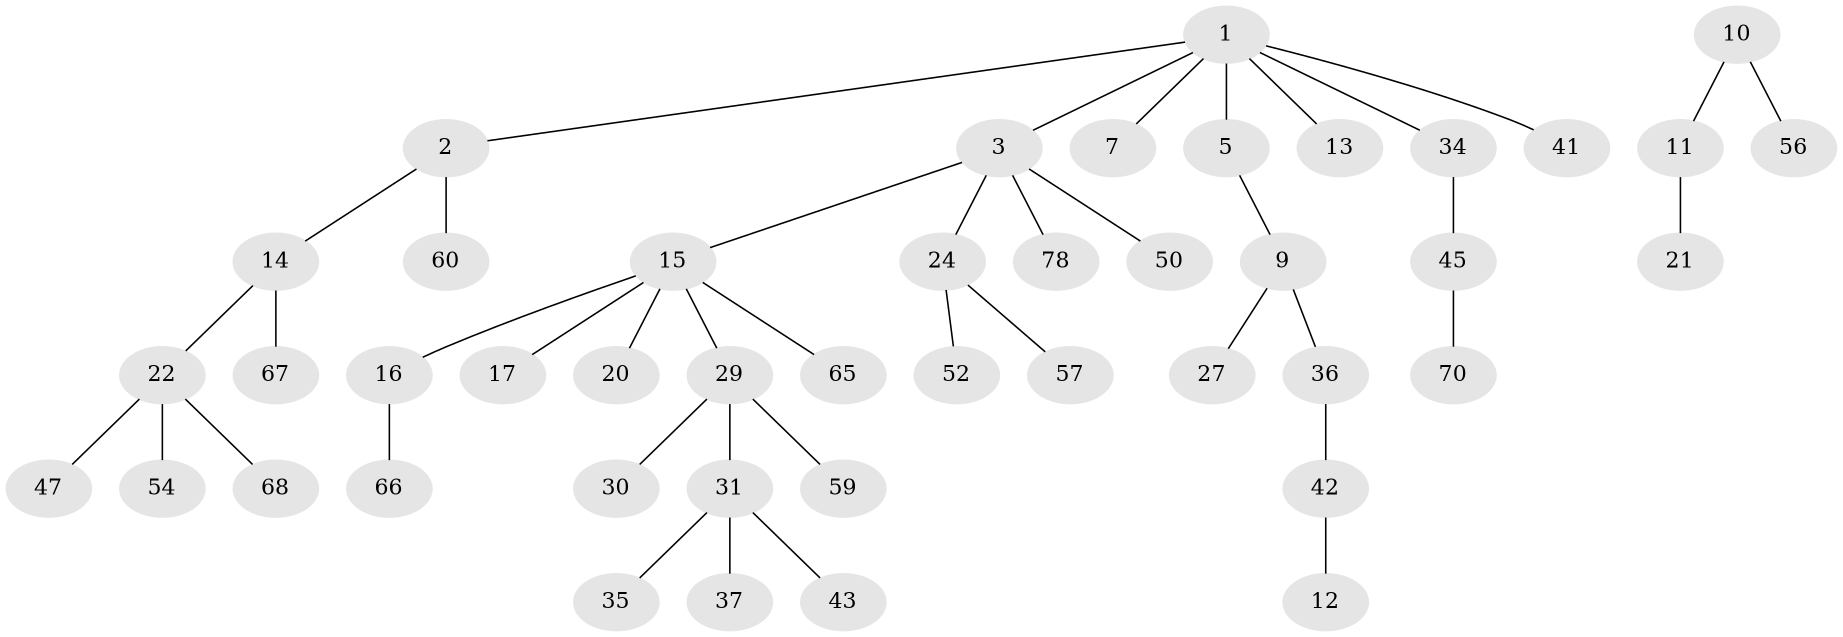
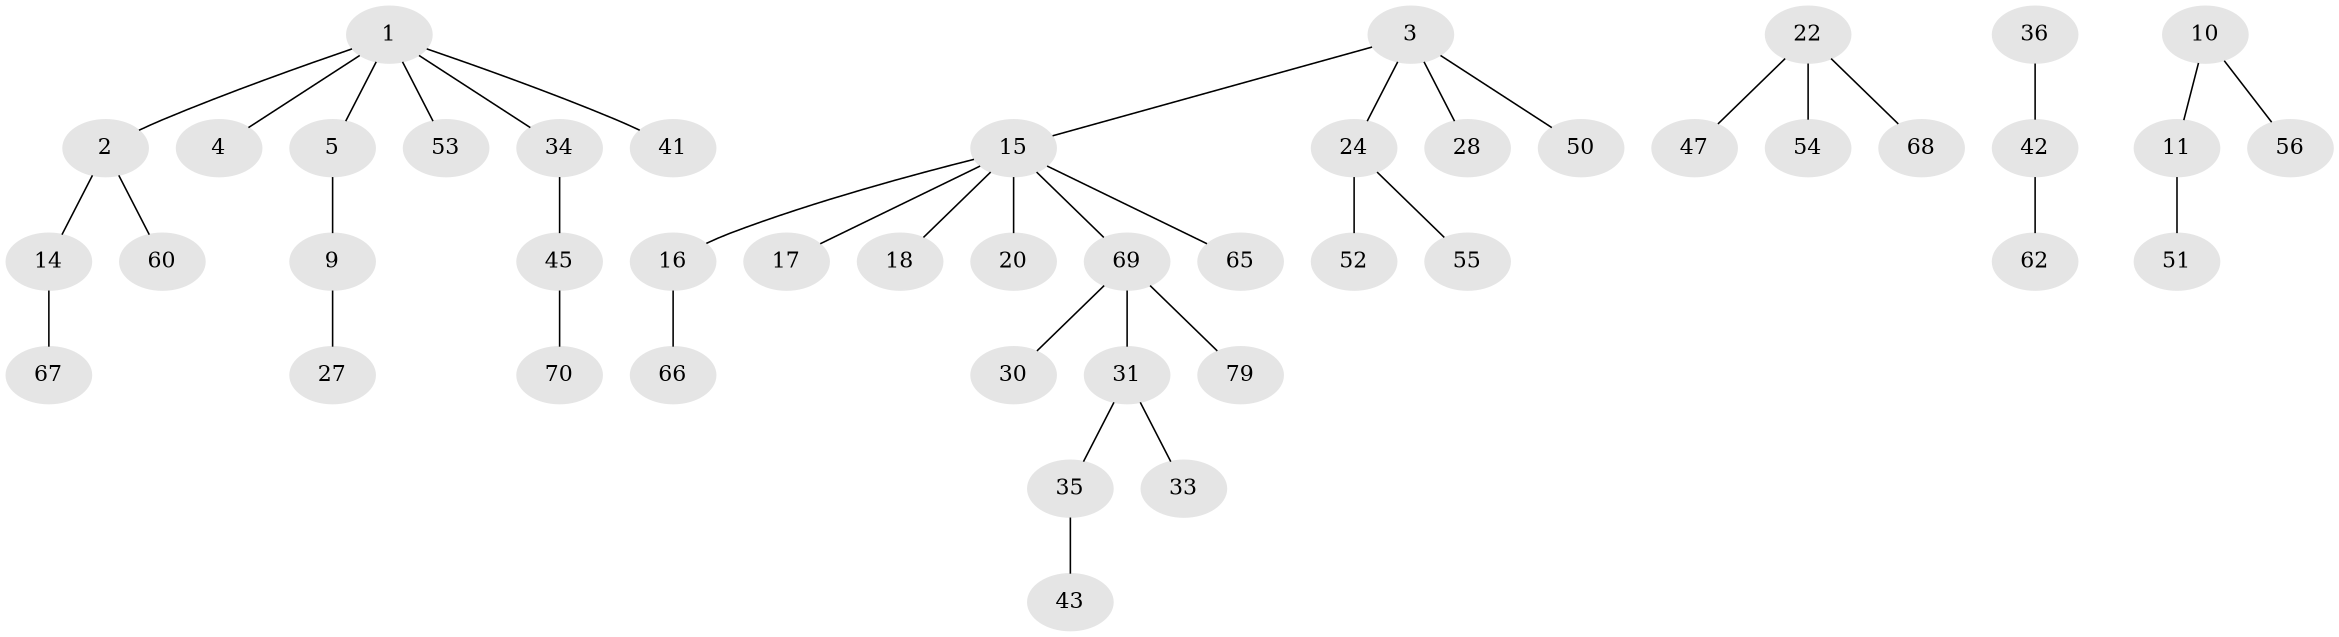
(1113, 91) -> none
(1113, 148) -> (219, 148)
(1340, 148) -> (446, 148)
none -> (900, 262)
(1056, 262) -> (1468, 148)
(1680, 262) -> (2177, 262)
(219, 318) -> none
(1304, 318) -> none
(730, 375) -> (1127, 262)
(1070, 375) -> (1468, 262)
(843, 489) -> (1241, 375)
(786, 545) -> (1070, 546)
(730, 602) -> (1184, 489)
(1326, 602) -> (2035, 262)
